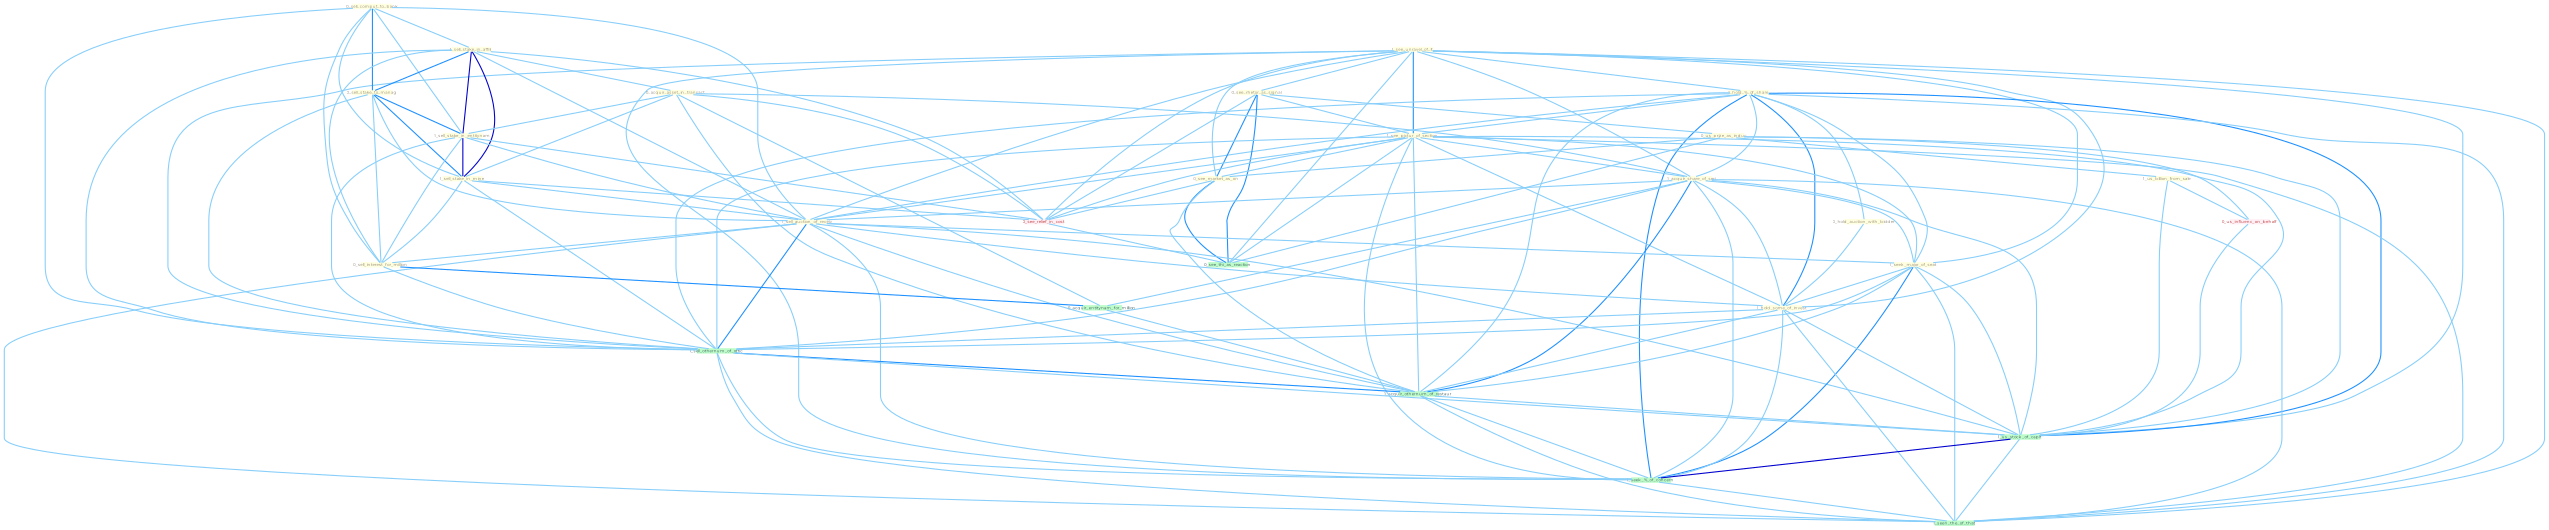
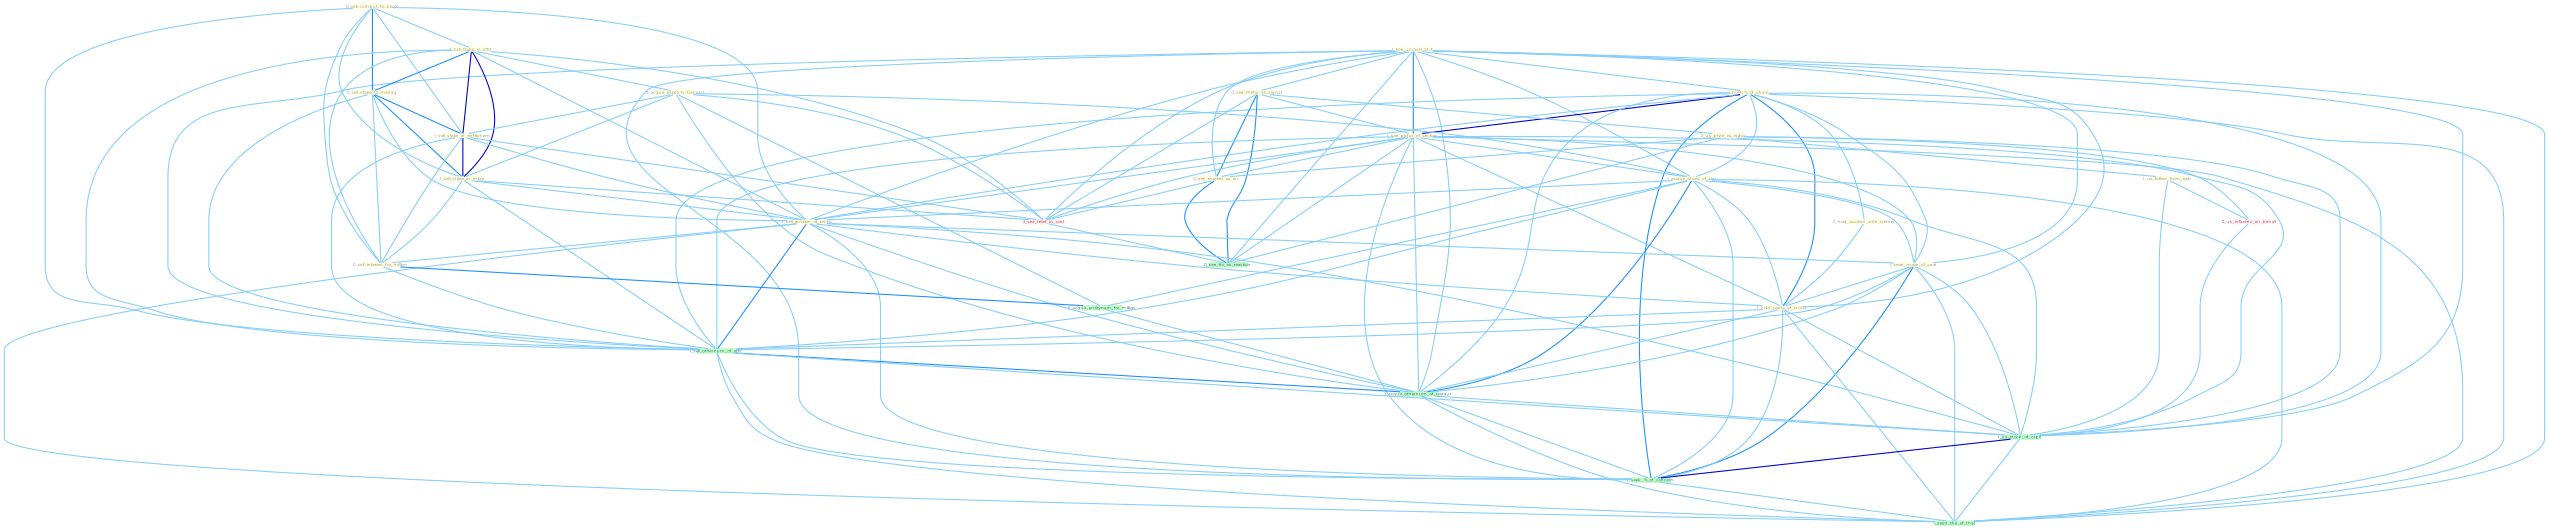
(1581, 114) -> (1581, 114)
(2333, 164) -> (2333, 164)
(1251, 312) -> (1450, 221)
